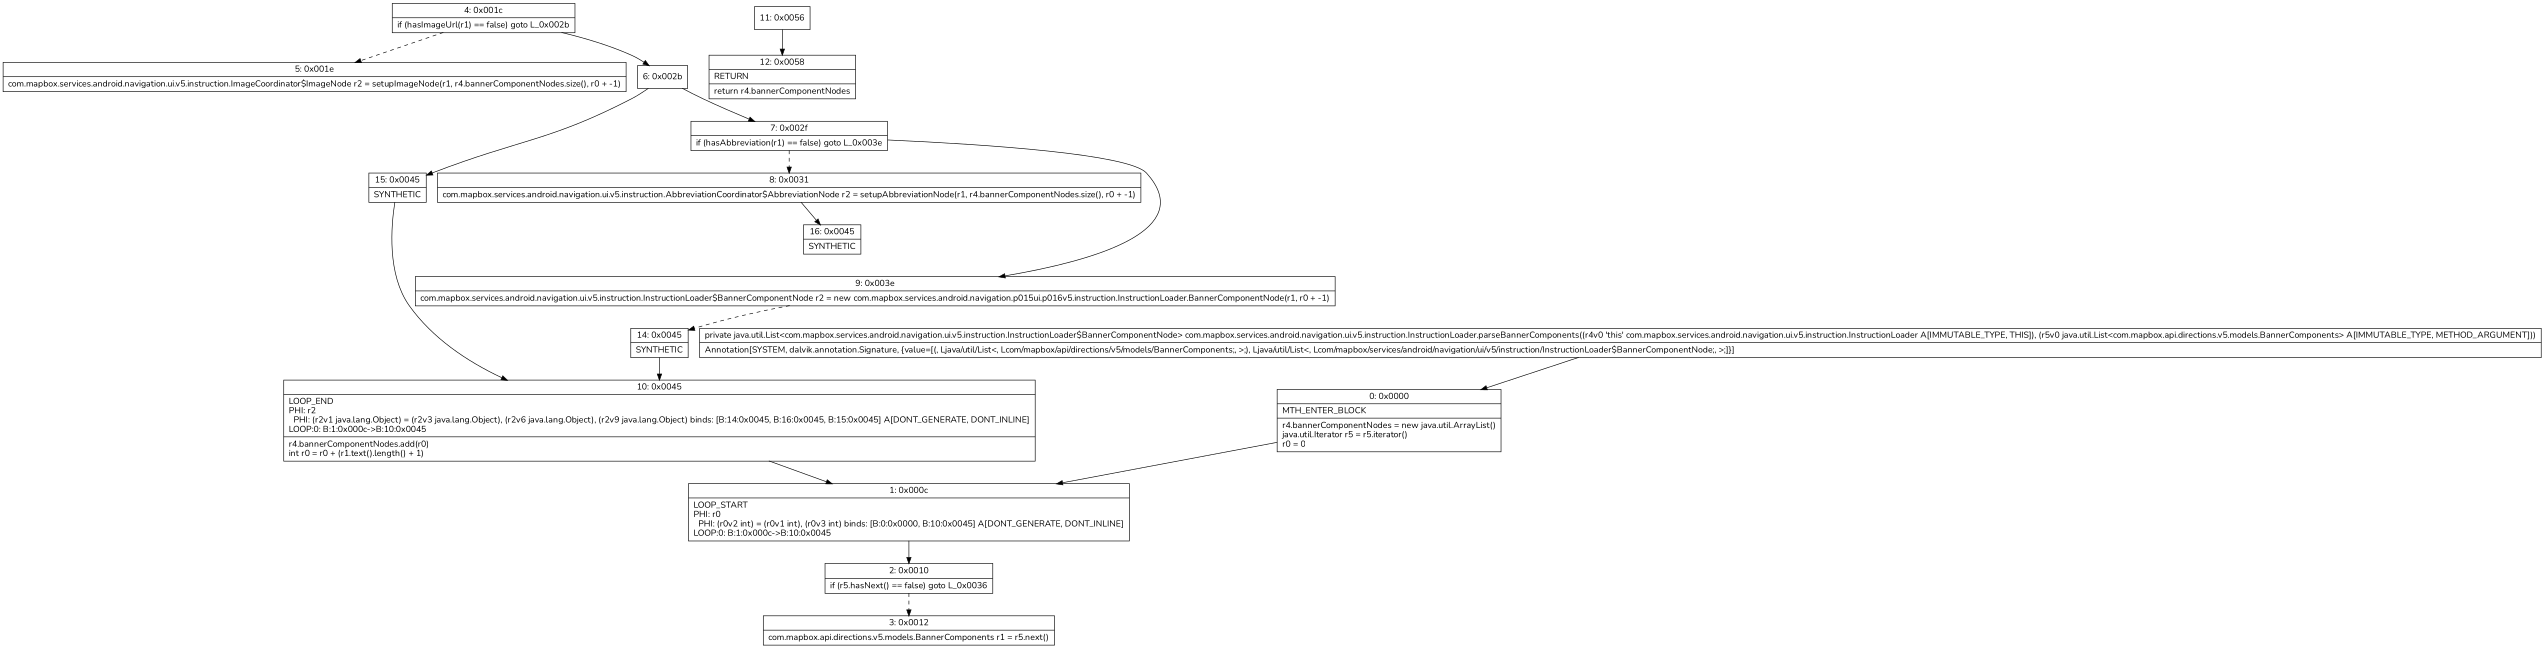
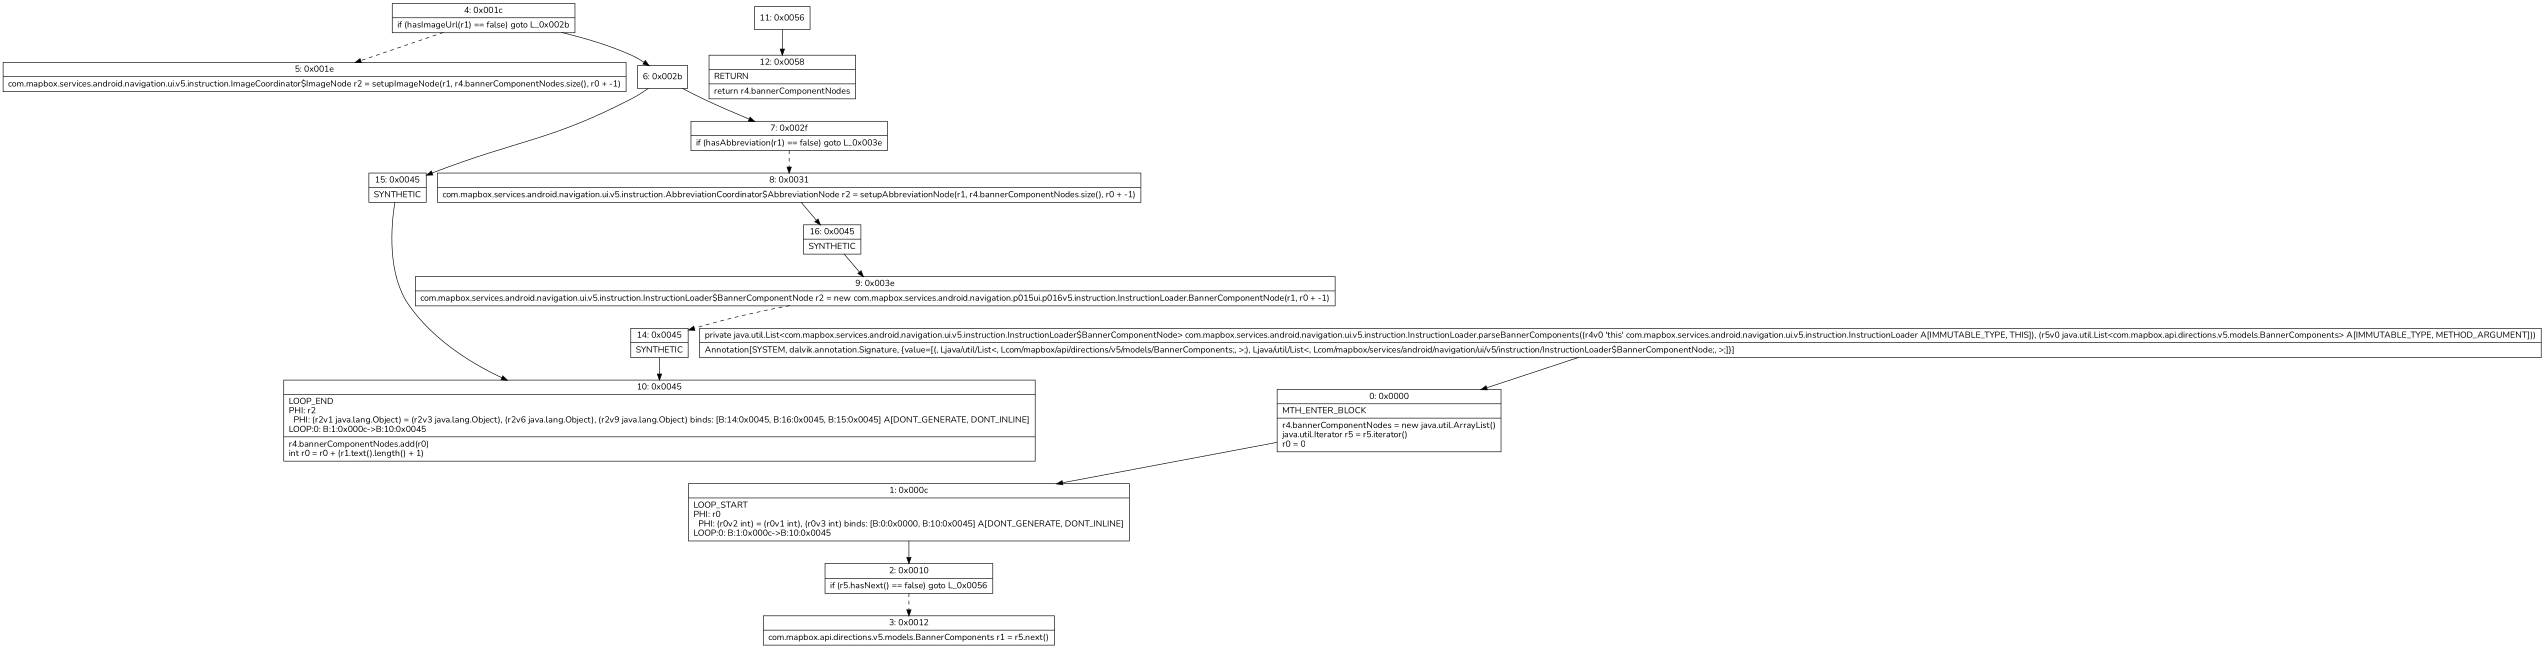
(1124, 164) -> (852, 263)
(798, 471) -> none
(909, 586) -> (909, 586)
